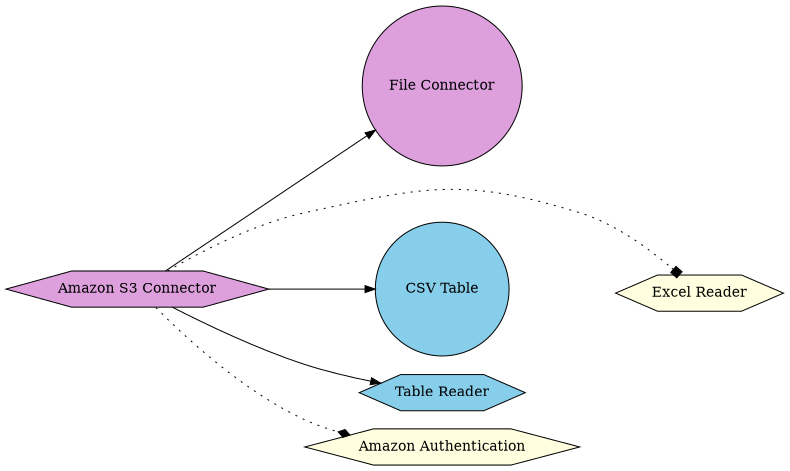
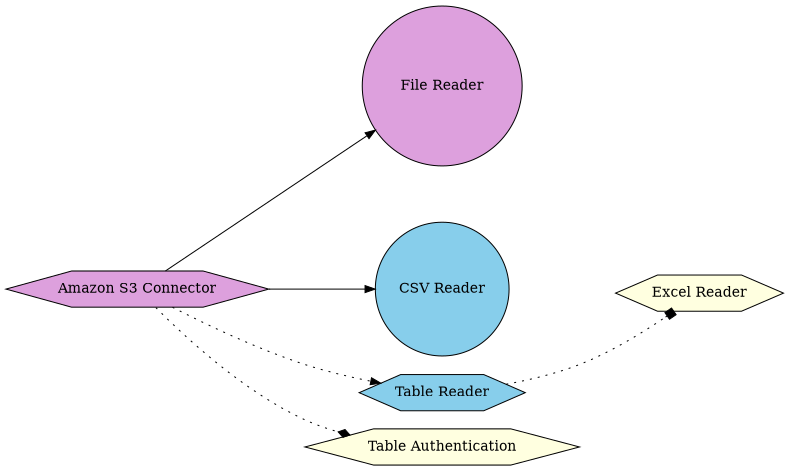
(442, 86) -> (442, 86)
(422, 191) -> (590, 360)
(442, 289) -> (442, 289)
(269, 352) -> (269, 352)
(442, 447) -> (442, 447)
